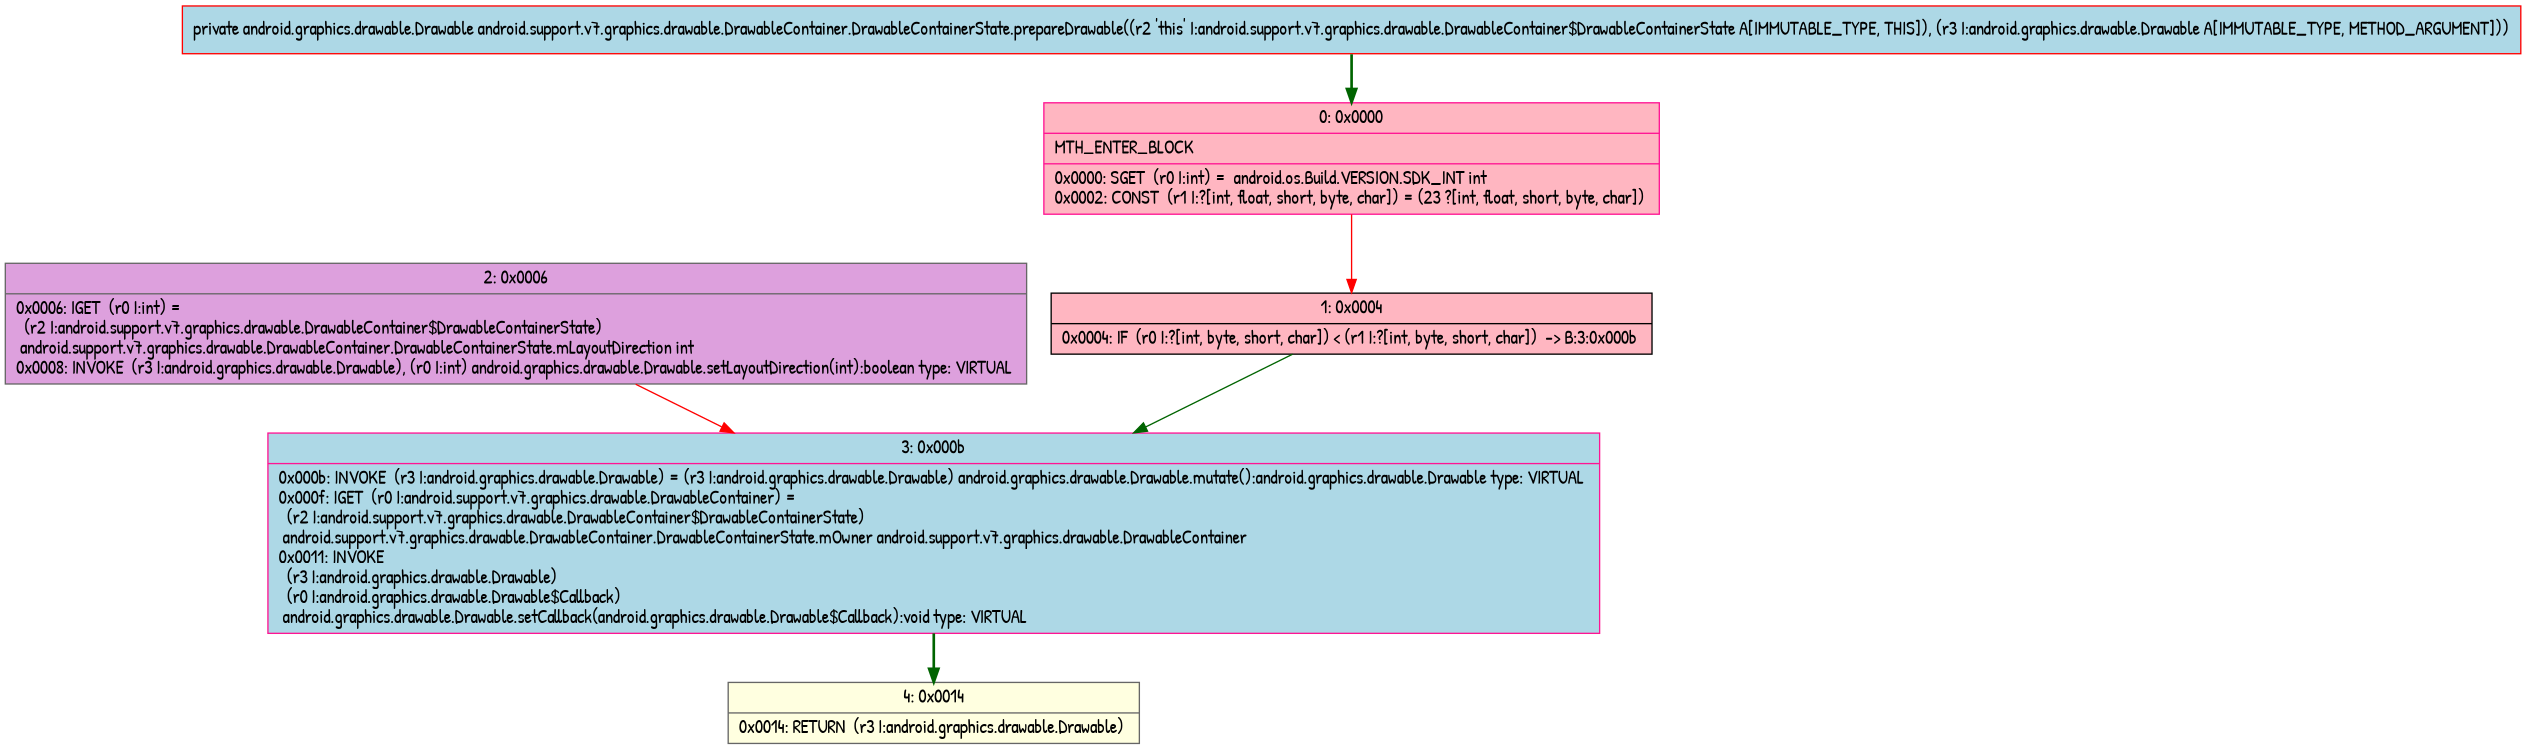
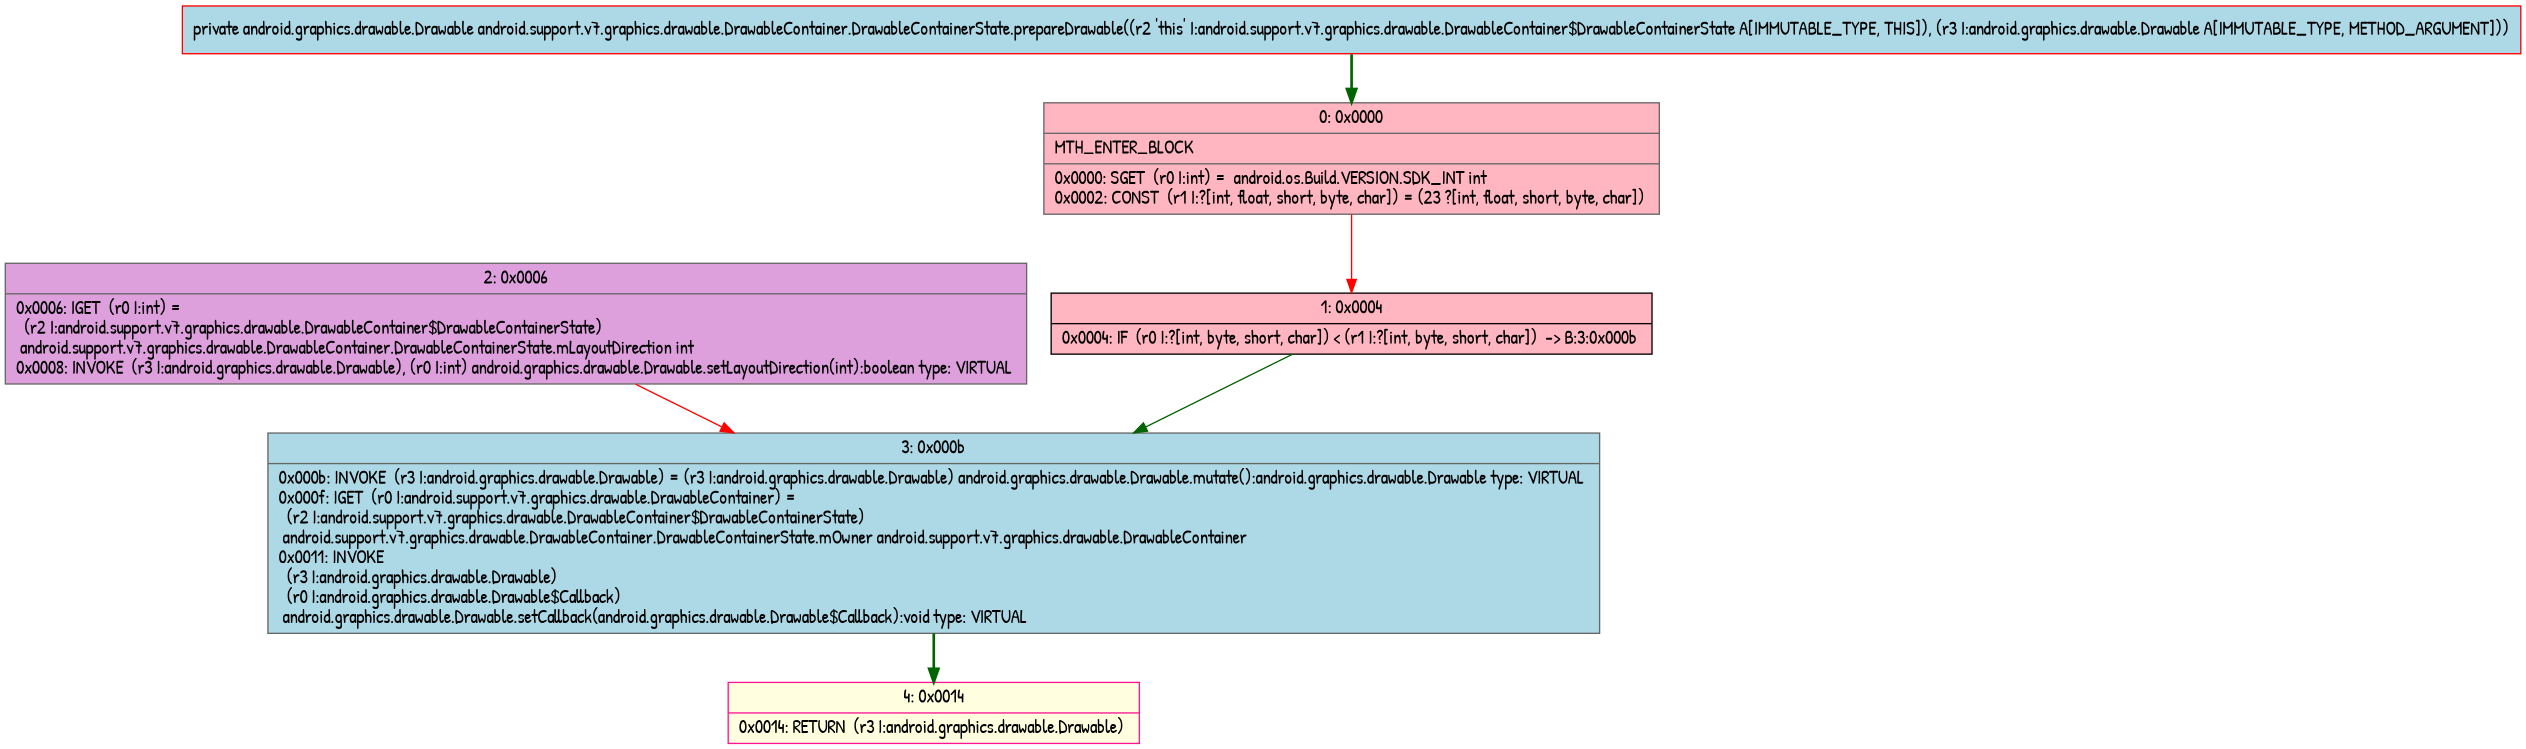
(1352, 159) -> (1352, 159)
(934, 533) -> (934, 533)
(934, 713) -> (934, 713)
